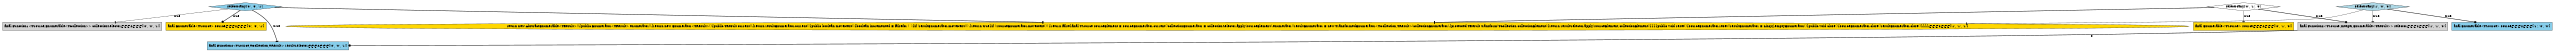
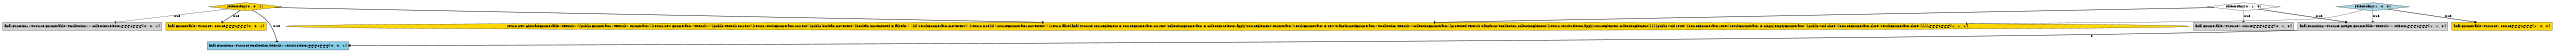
(245, 7) -> (245, 7)
(232, 16) -> (232, 16)
(2244, 26) -> (2244, 26)
(2502, 26) -> (2502, 26)
